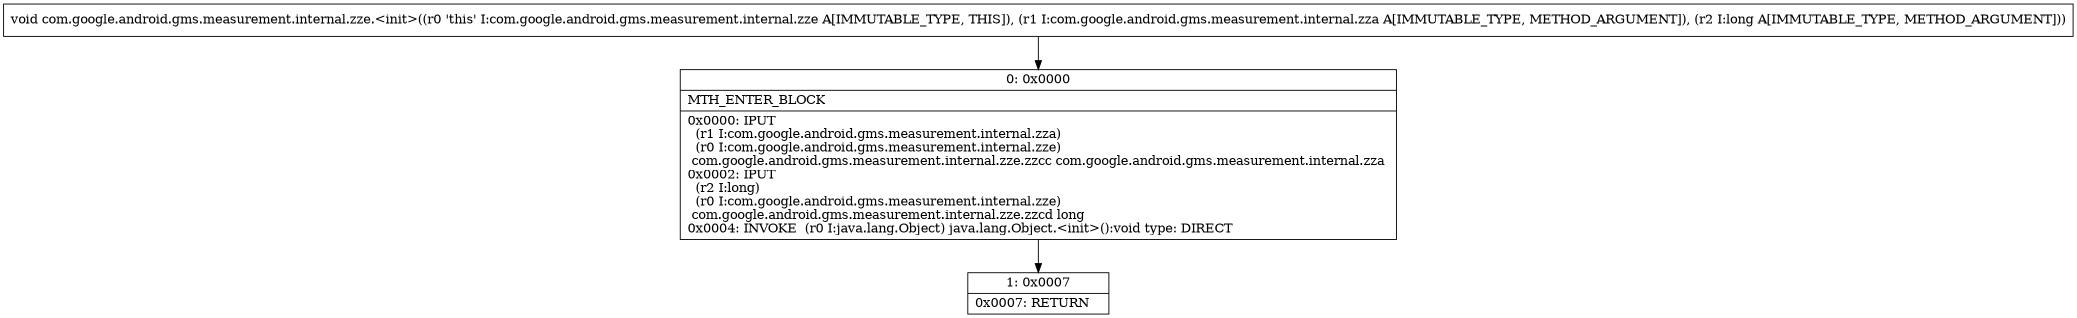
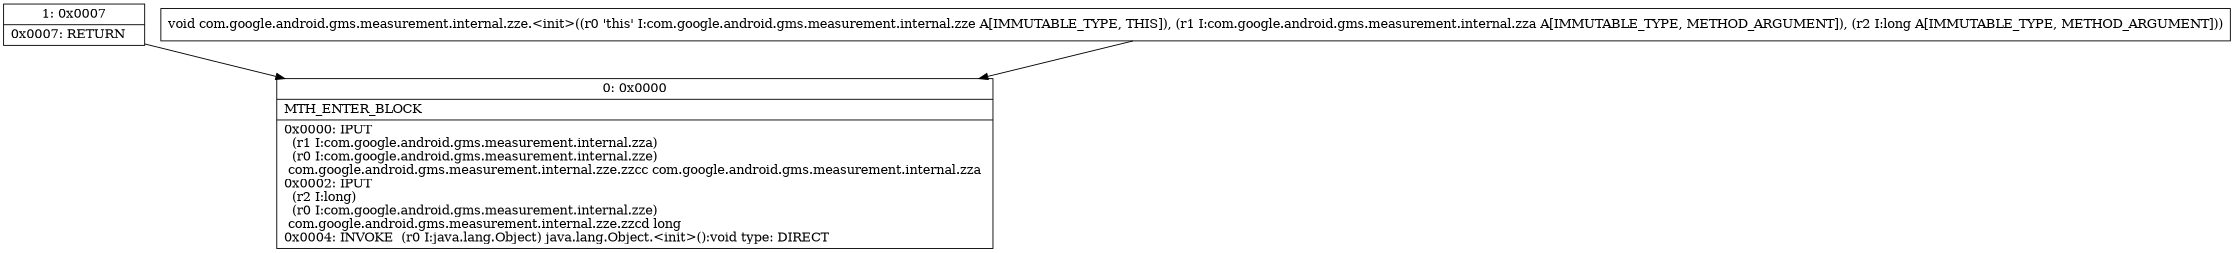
(1038, 252) -> (210, 60)
